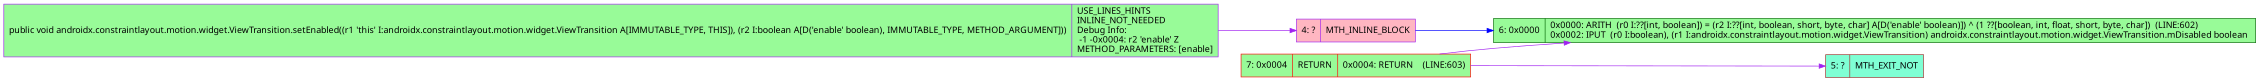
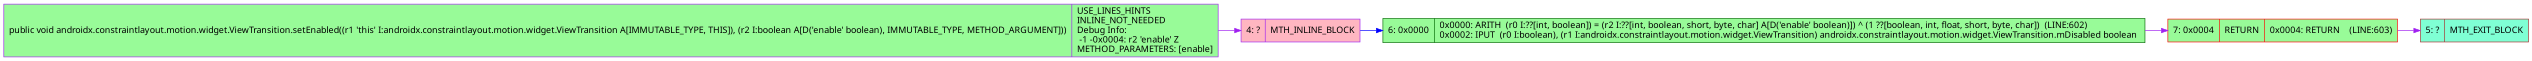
(1502, 48) -> (2153, 31)
(1887, 66) -> (2487, 30)
